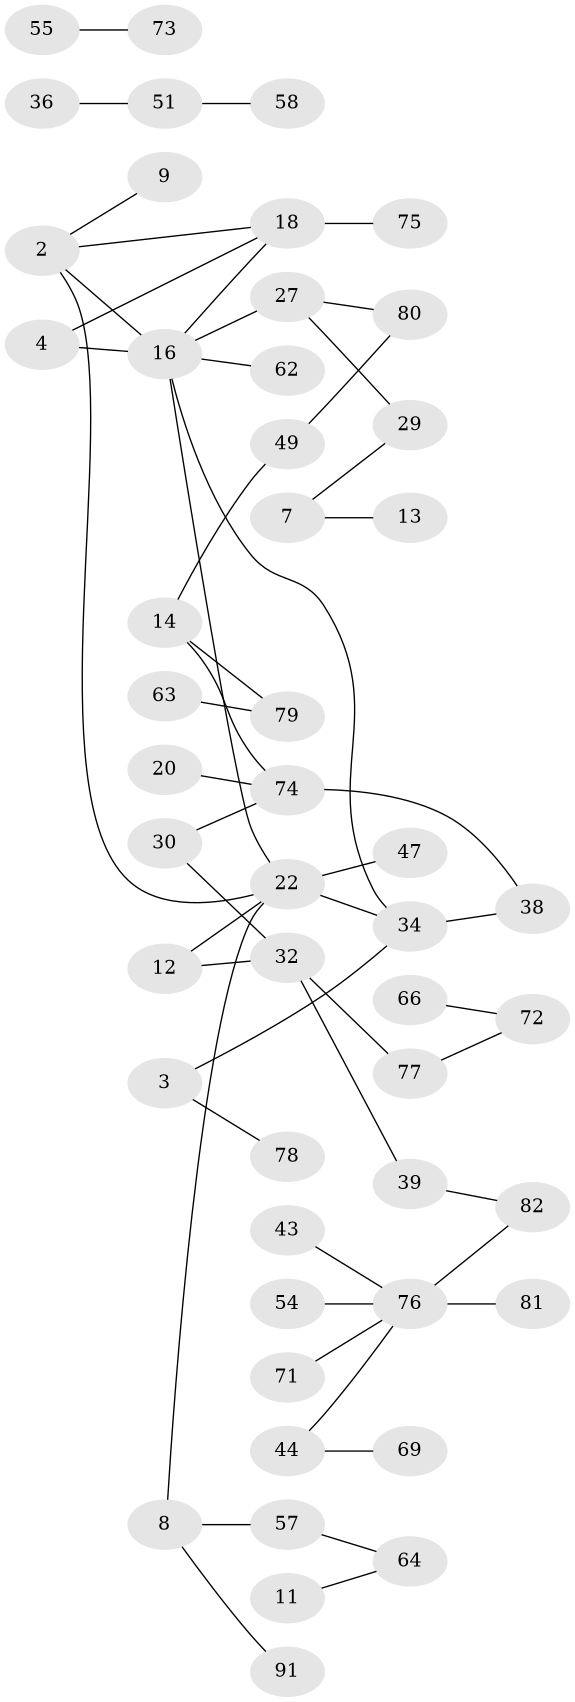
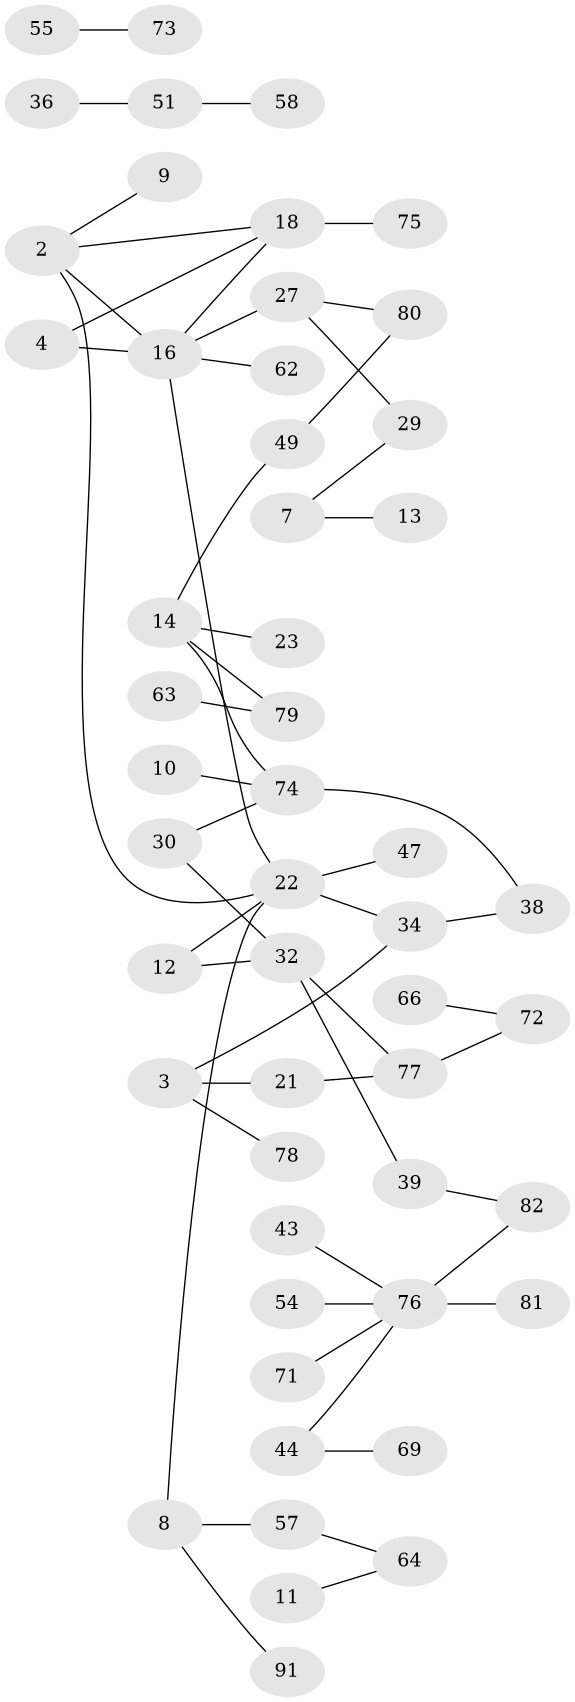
(331, 620) -> none
none -> (287, 643)
(165, 770) -> (165, 770)
none -> (287, 1083)
